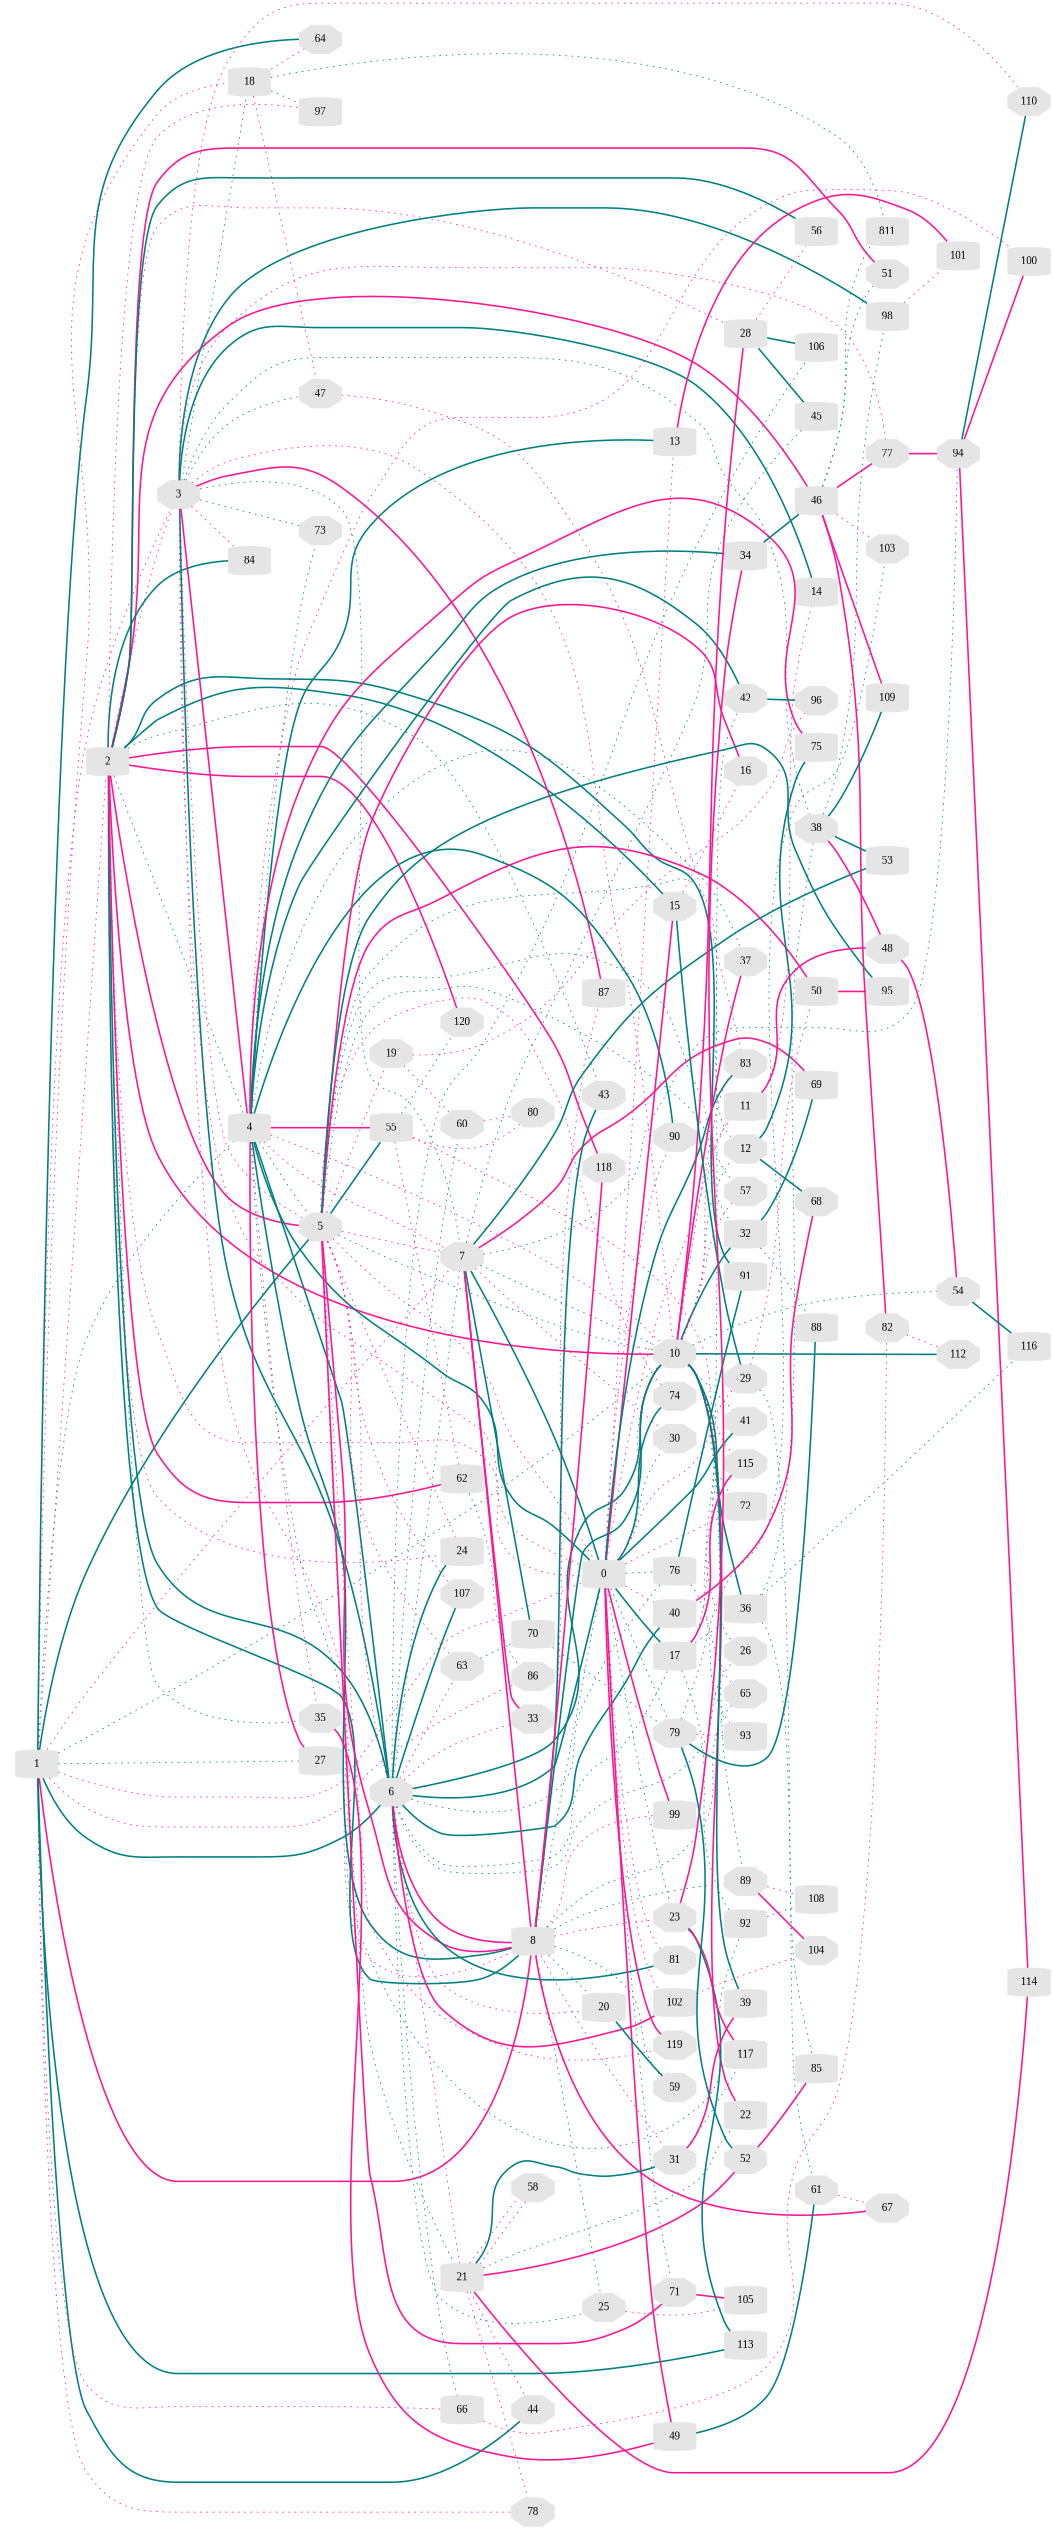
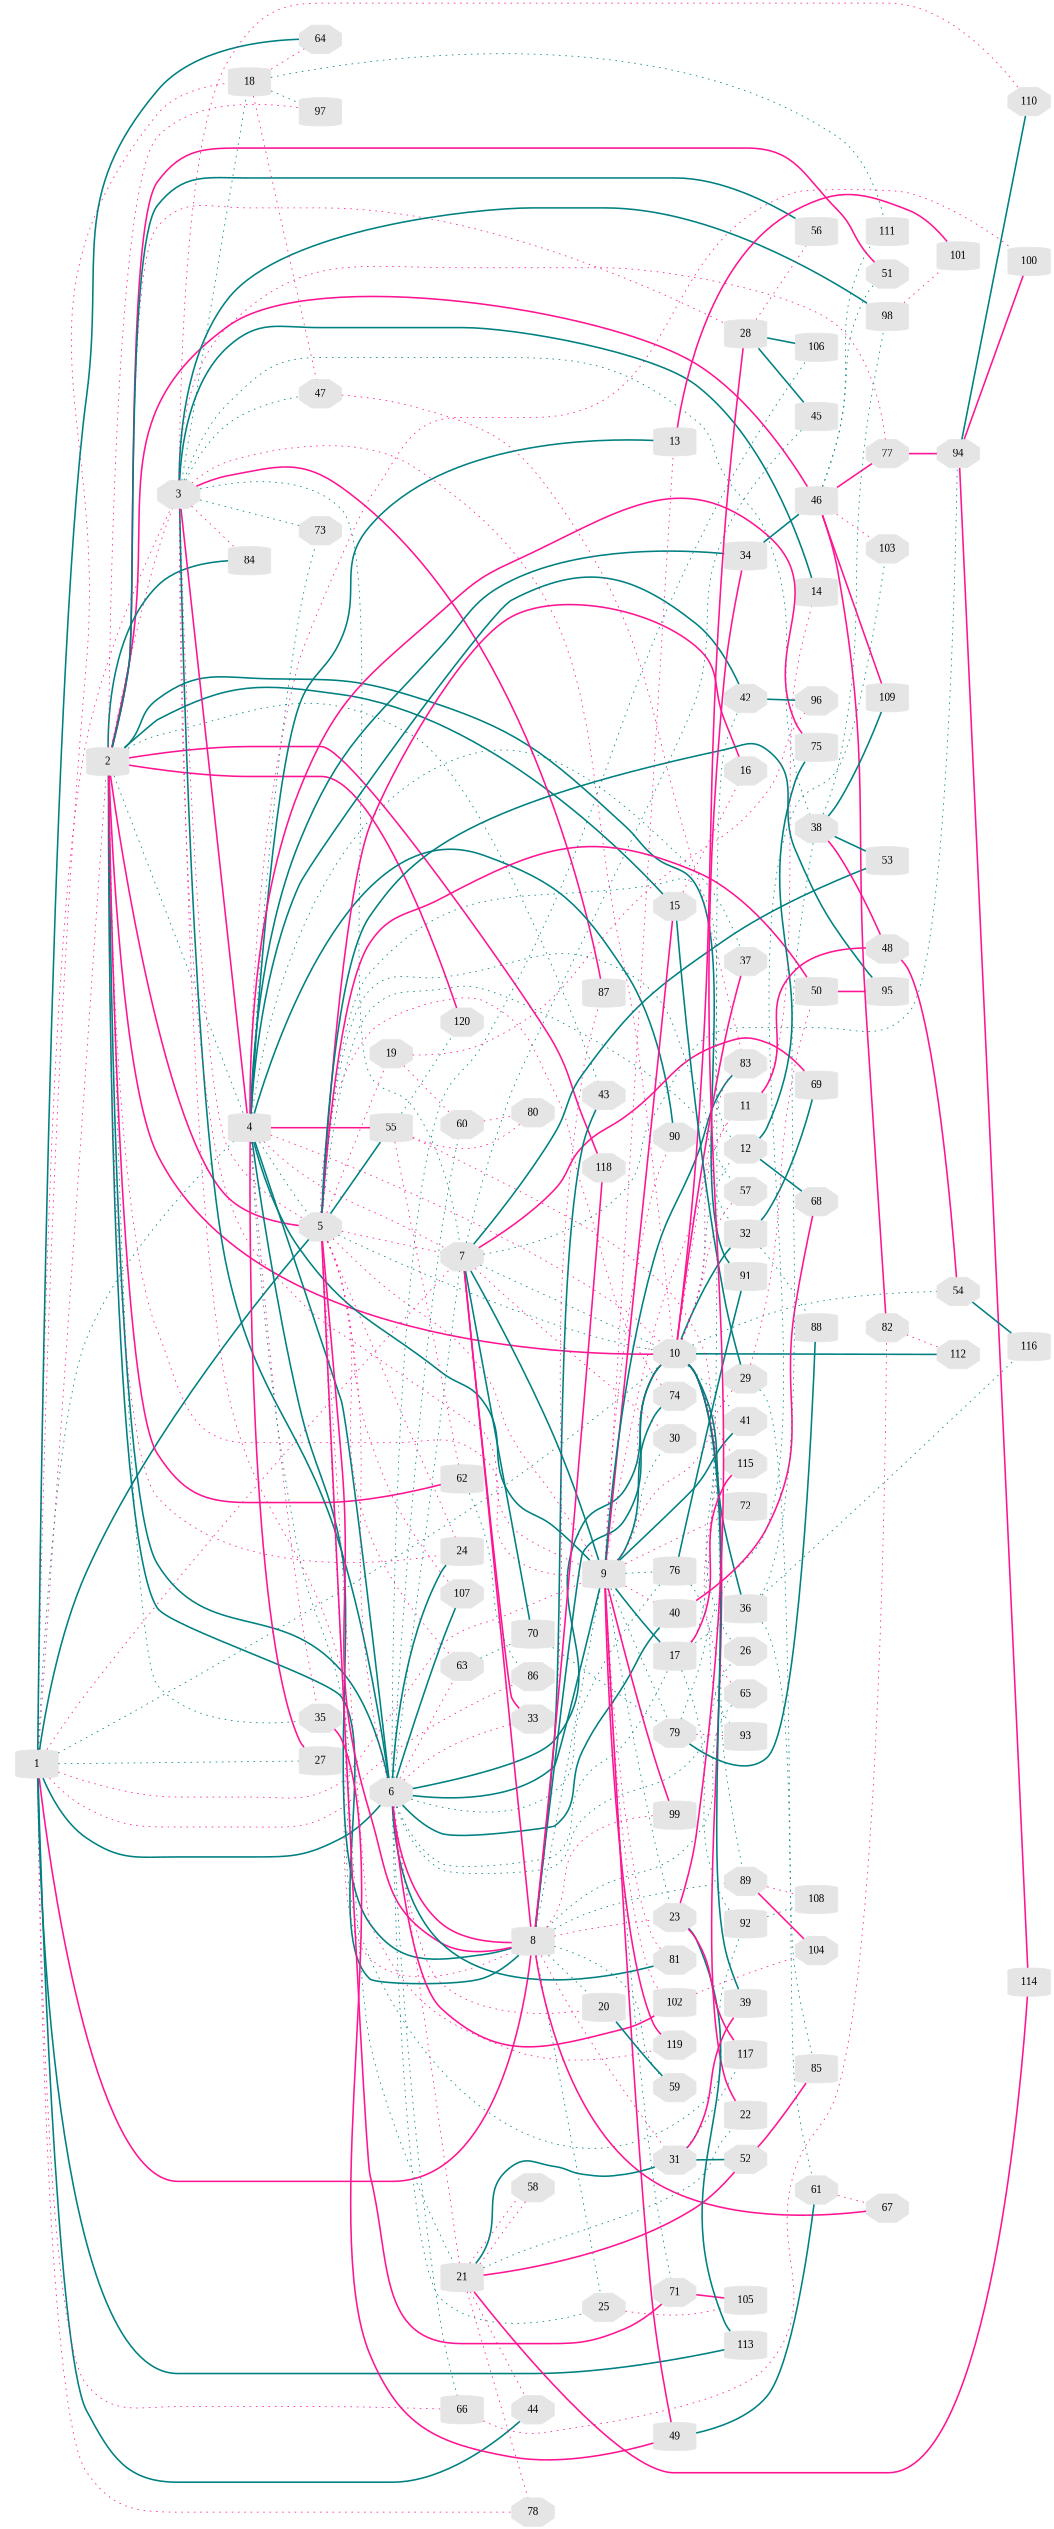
(887, 232) -> (887, 232)
(604, 1574) -> (604, 1574)
(702, 1939) -> (710, 2160)
